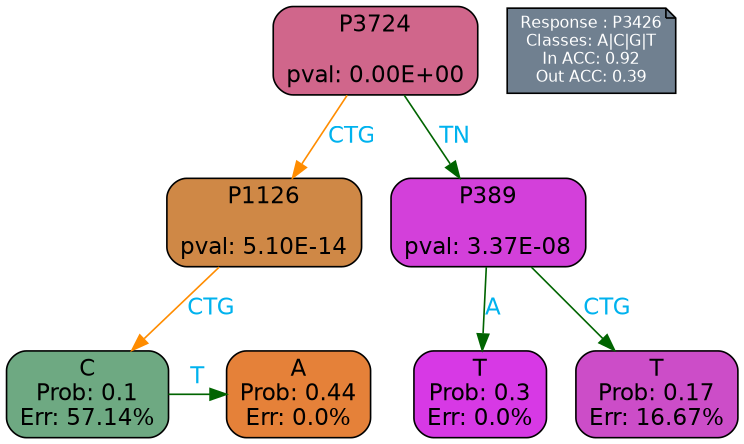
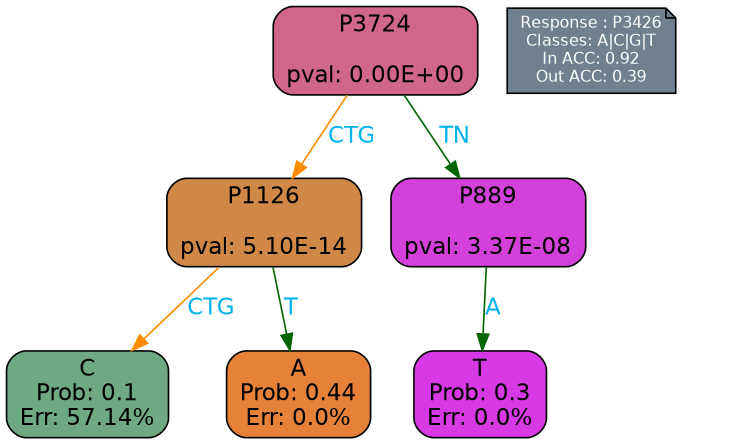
(488, 223) -> (488, 223)
(189, 394) -> (280, 301)
(657, 394) -> none
